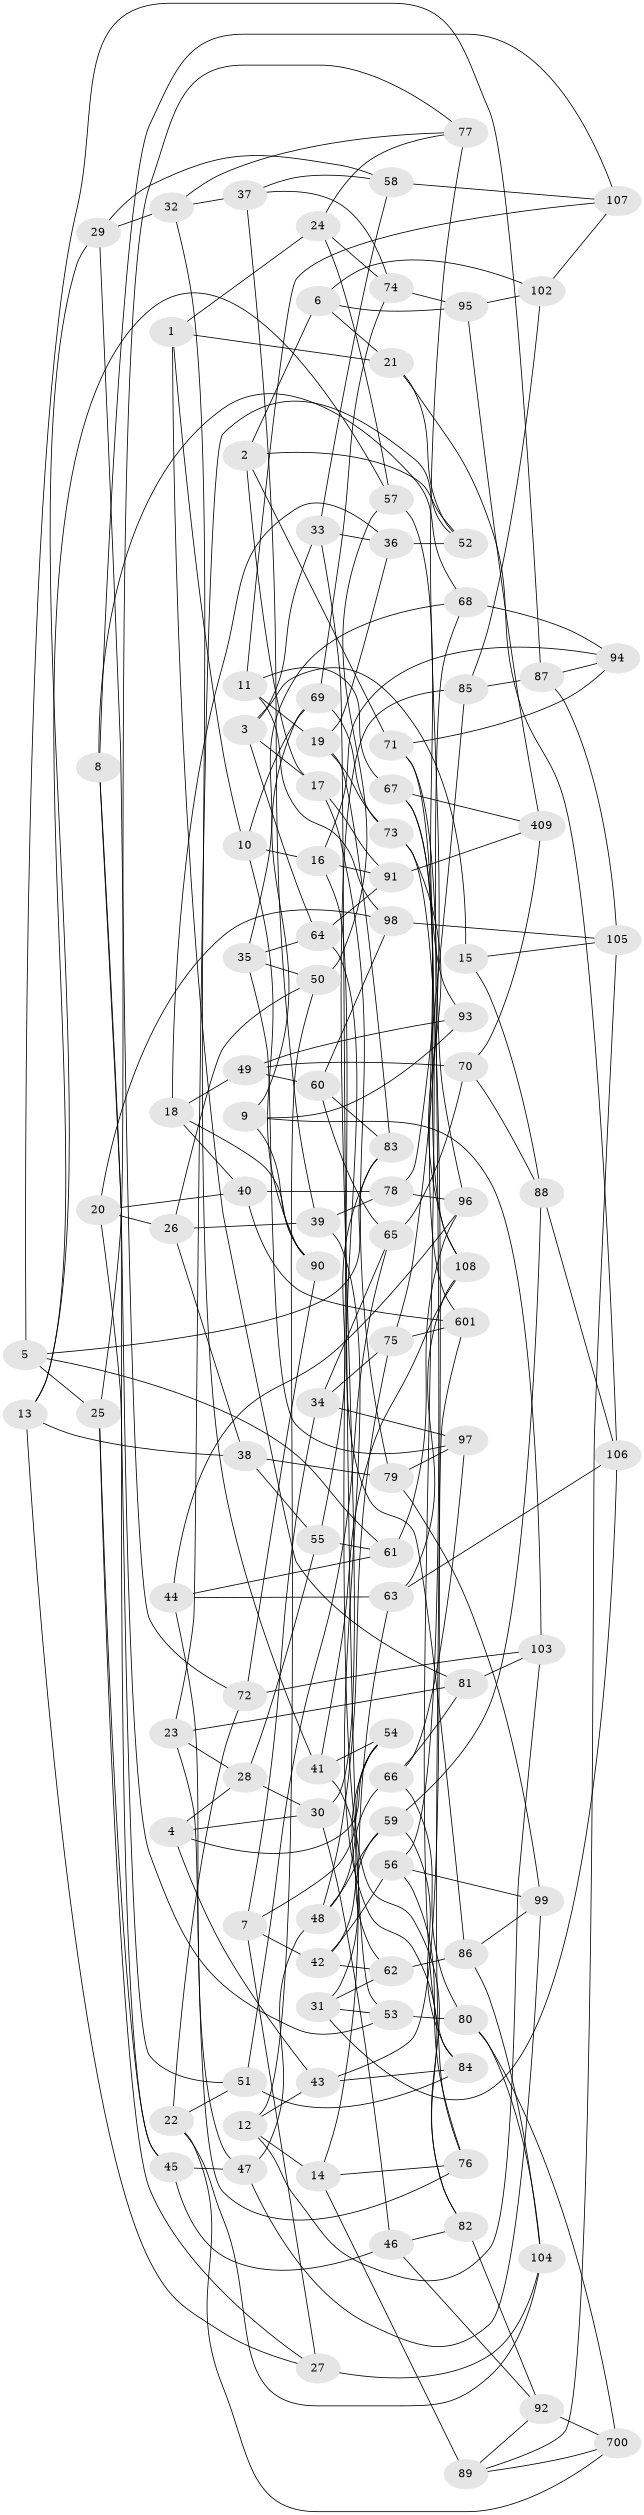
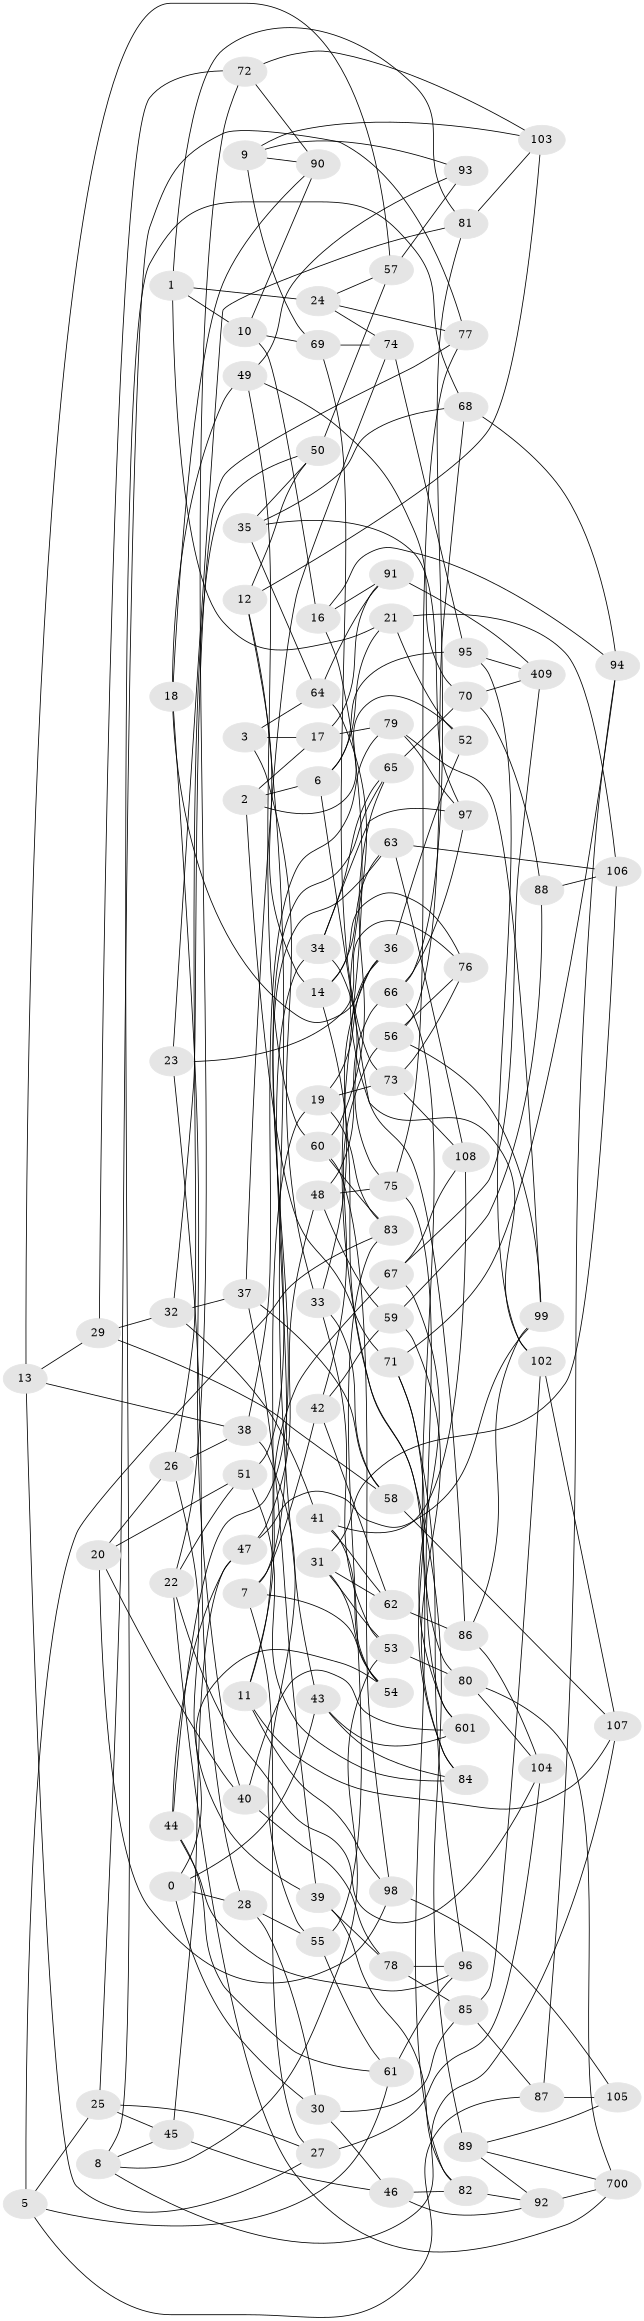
(466, 959) -> none
(199, 1204) -> none
(172, 1832) -> (172, 1887)
